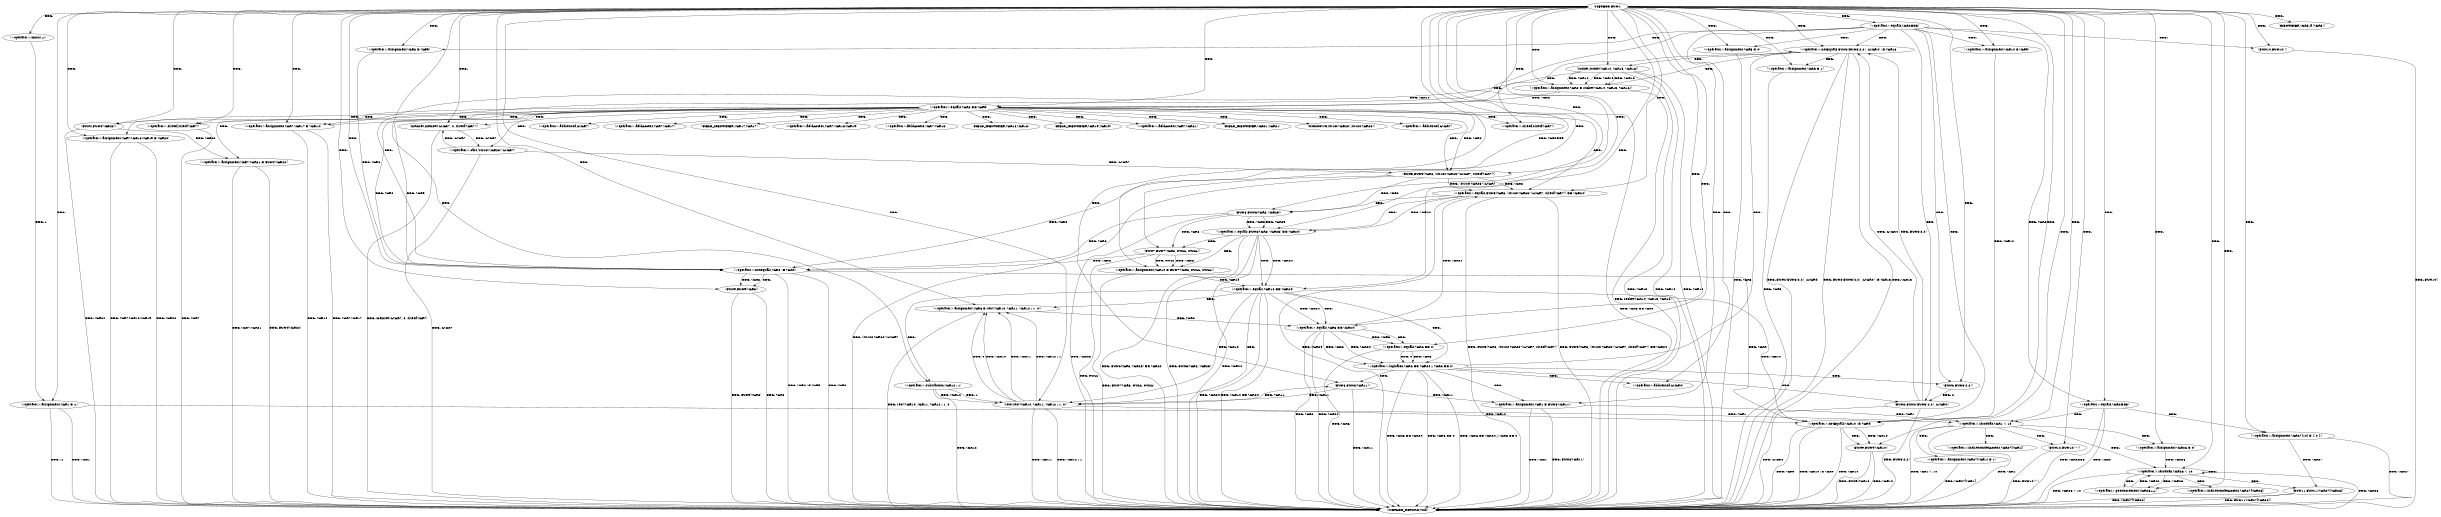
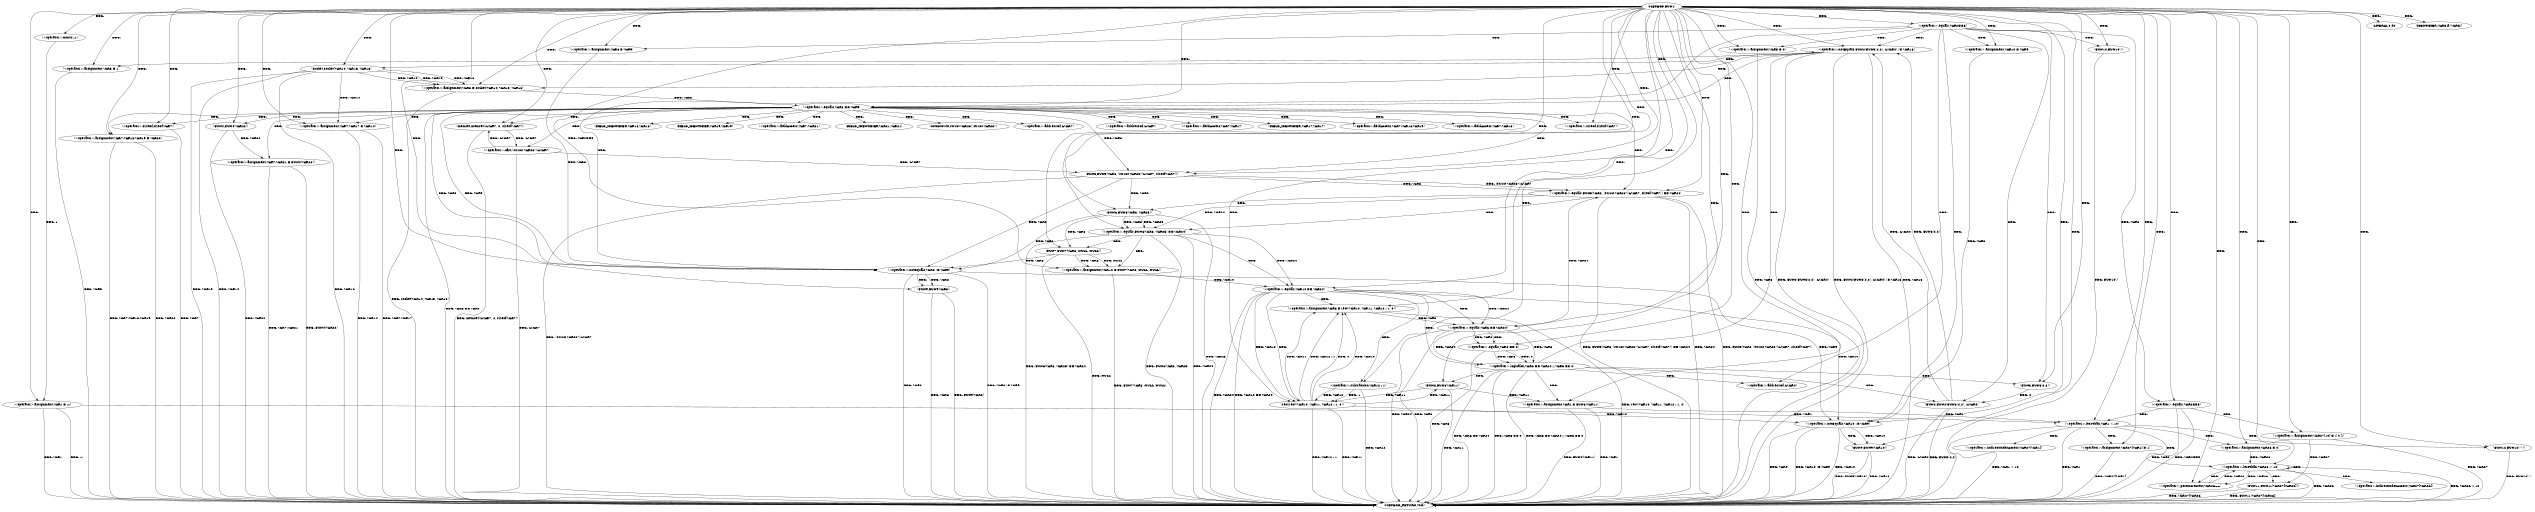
none -> (2134, 15)
none -> (2385, 26)
(2004, 241) -> (1976, 241)
